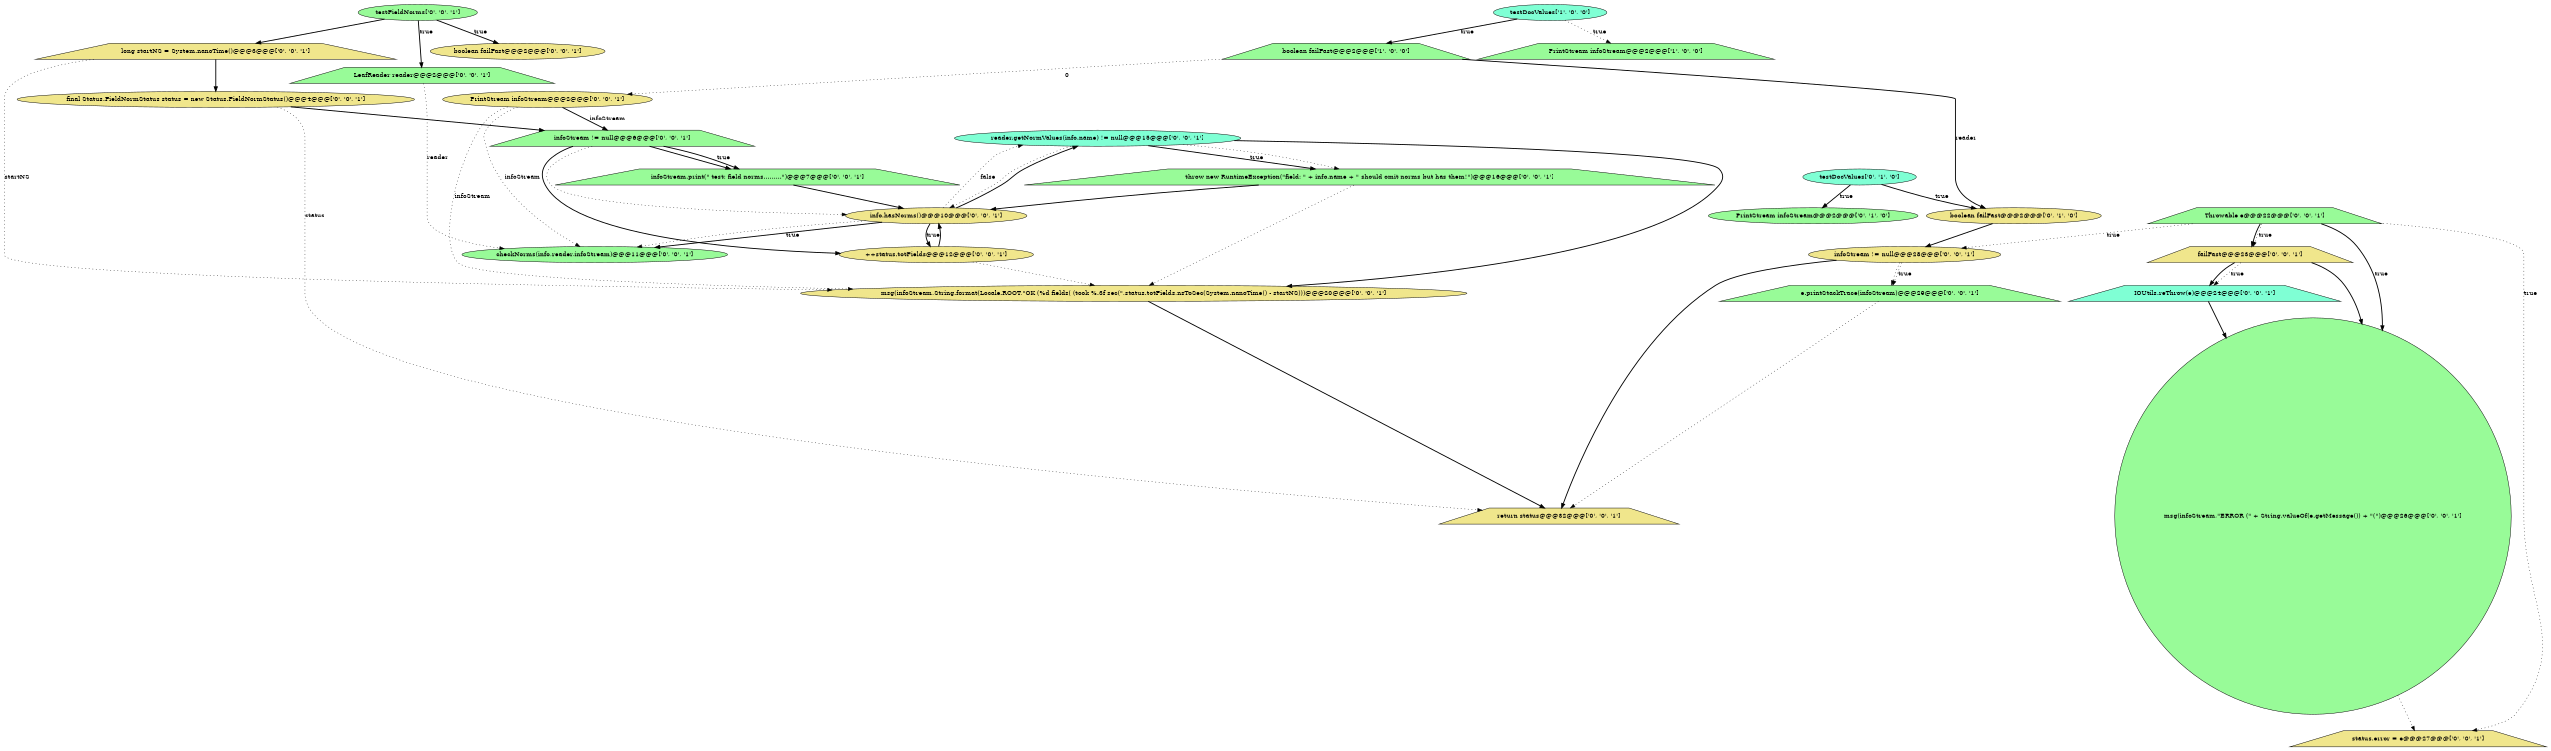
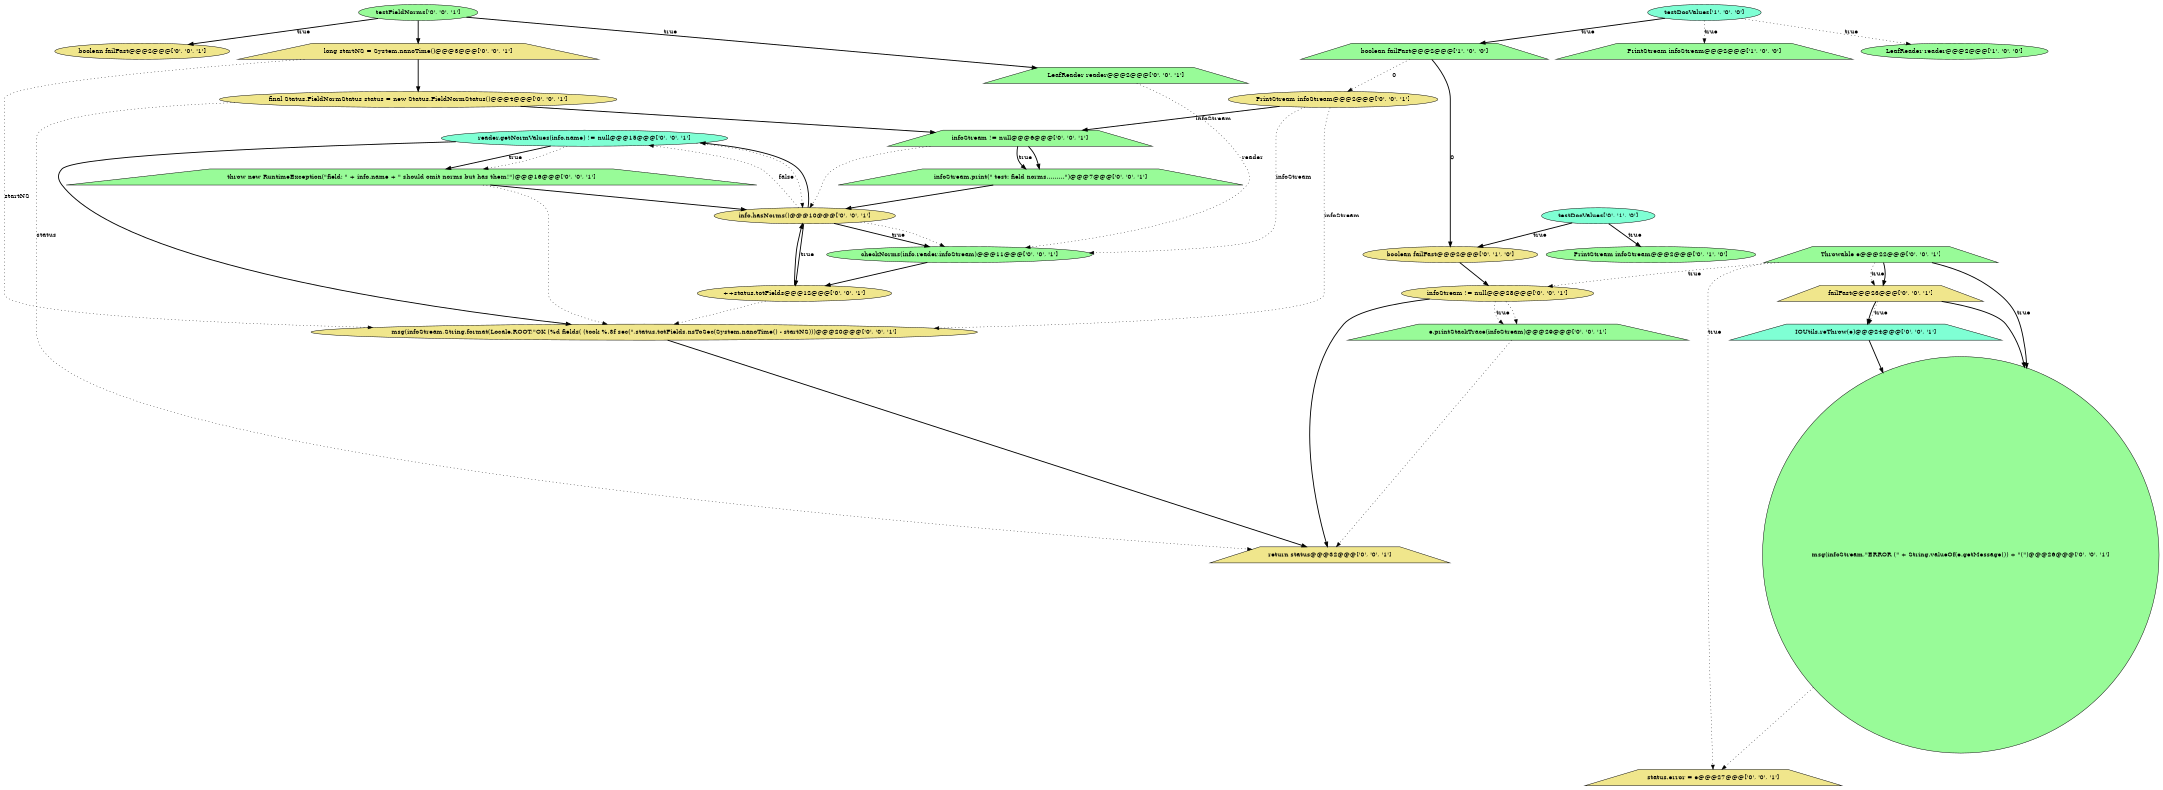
none -> (1955, 51)
(1966, 138) -> (1453, 158)
(656, 236) -> (879, 274)
